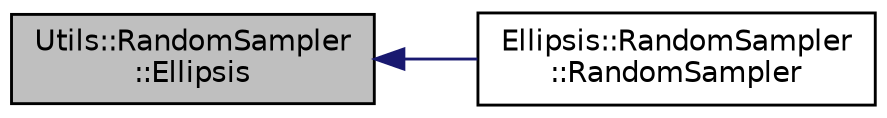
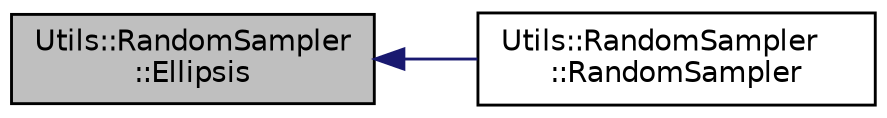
(677, 59) -> (677, 59)
